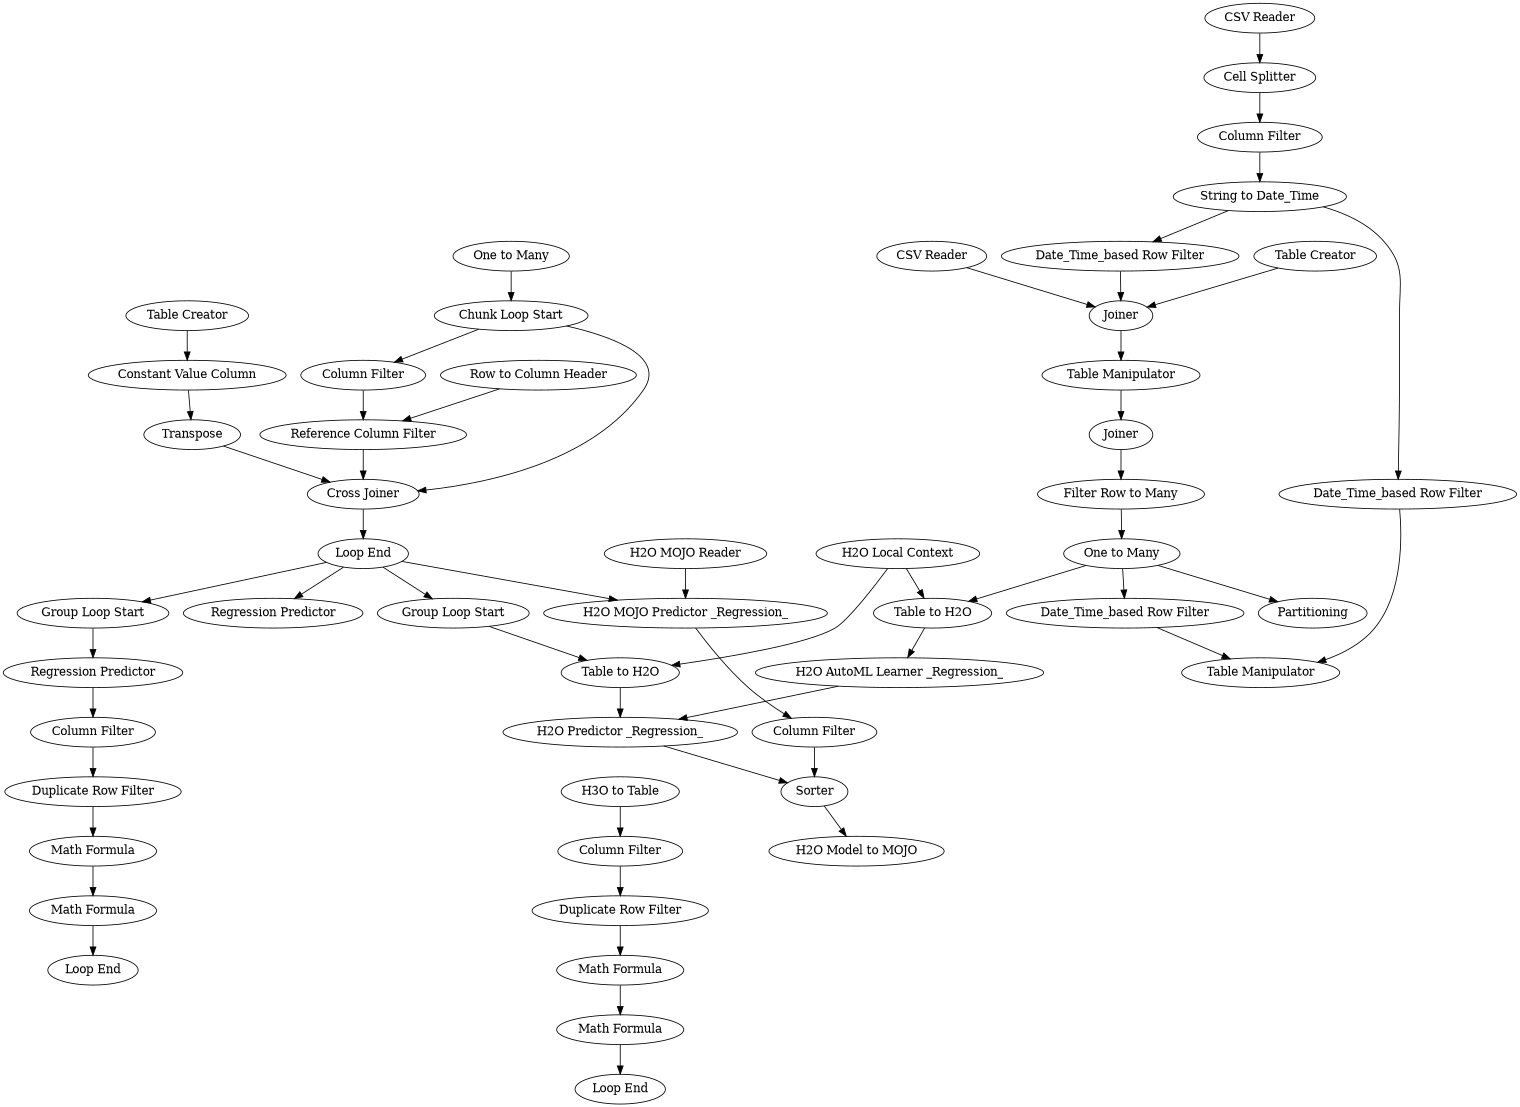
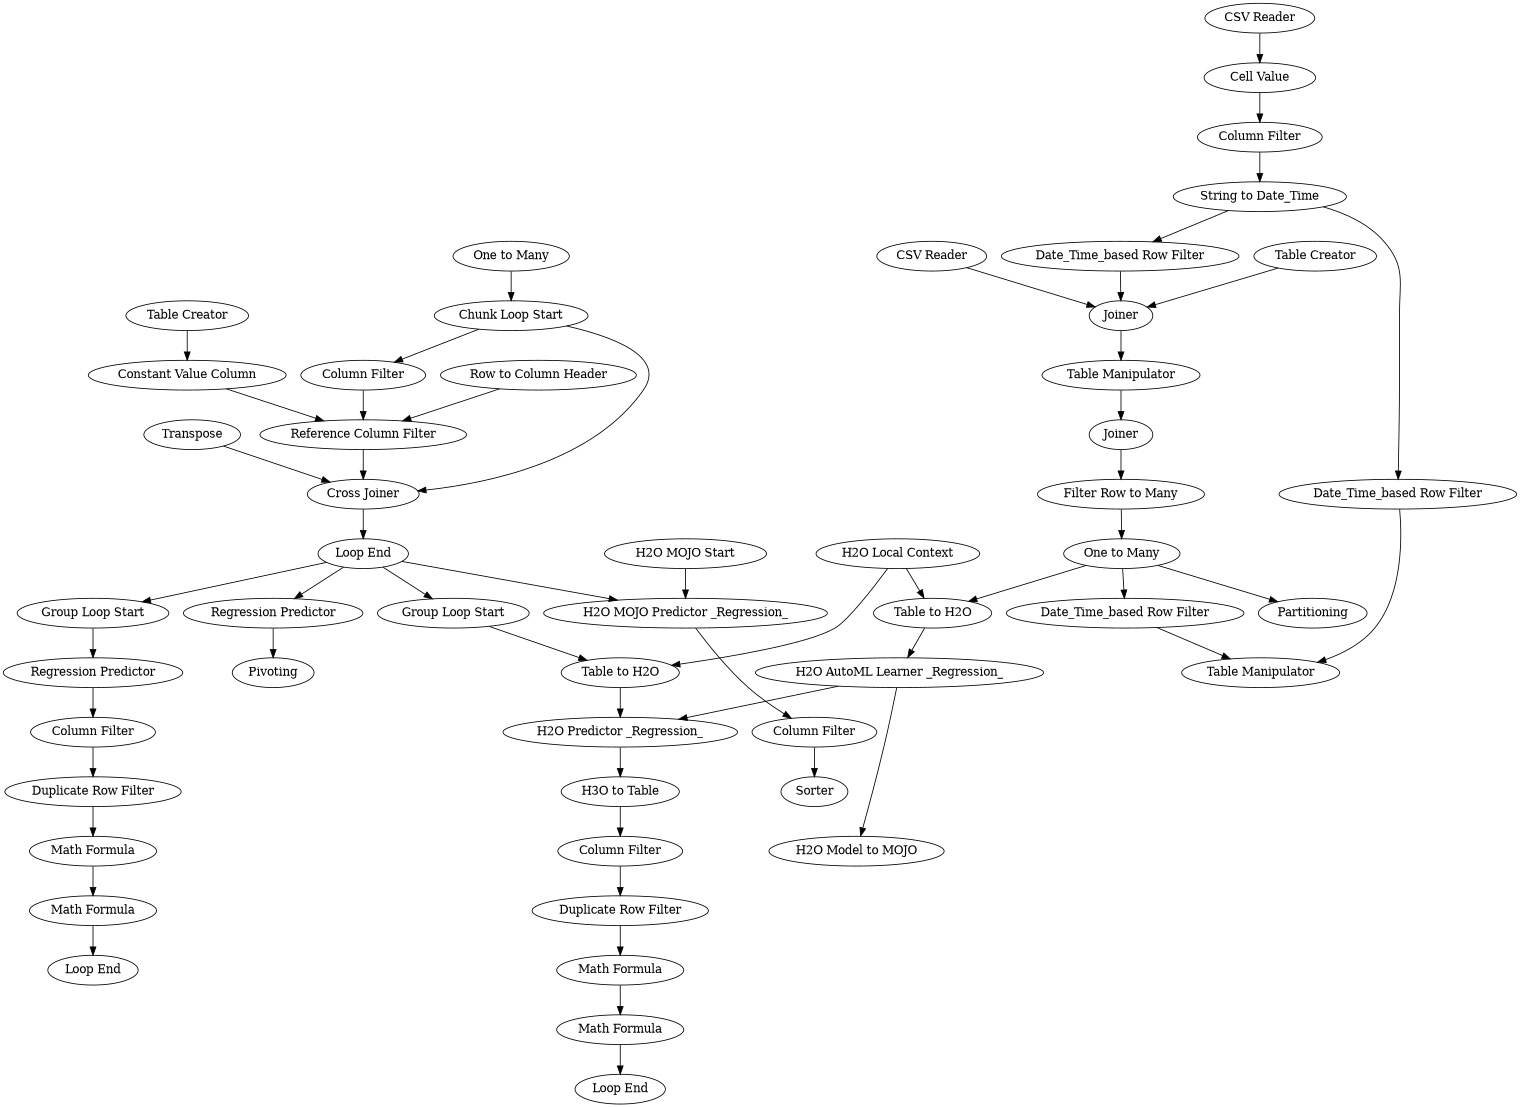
(1260, 78) -> (1260, 78)
(189, 401) -> (271, 404)
(686, 554) -> (686, 554)
none -> (273, 673)
(722, 763) -> (620, 758)
(833, 818) -> (881, 758)
